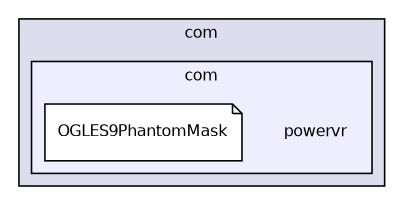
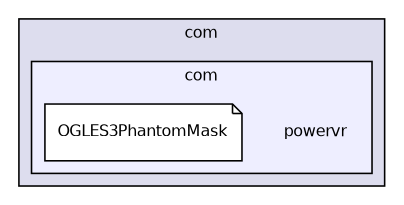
(143, 132) -> (143, 132)
